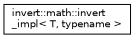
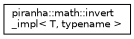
(67, 19) -> (67, 19)
